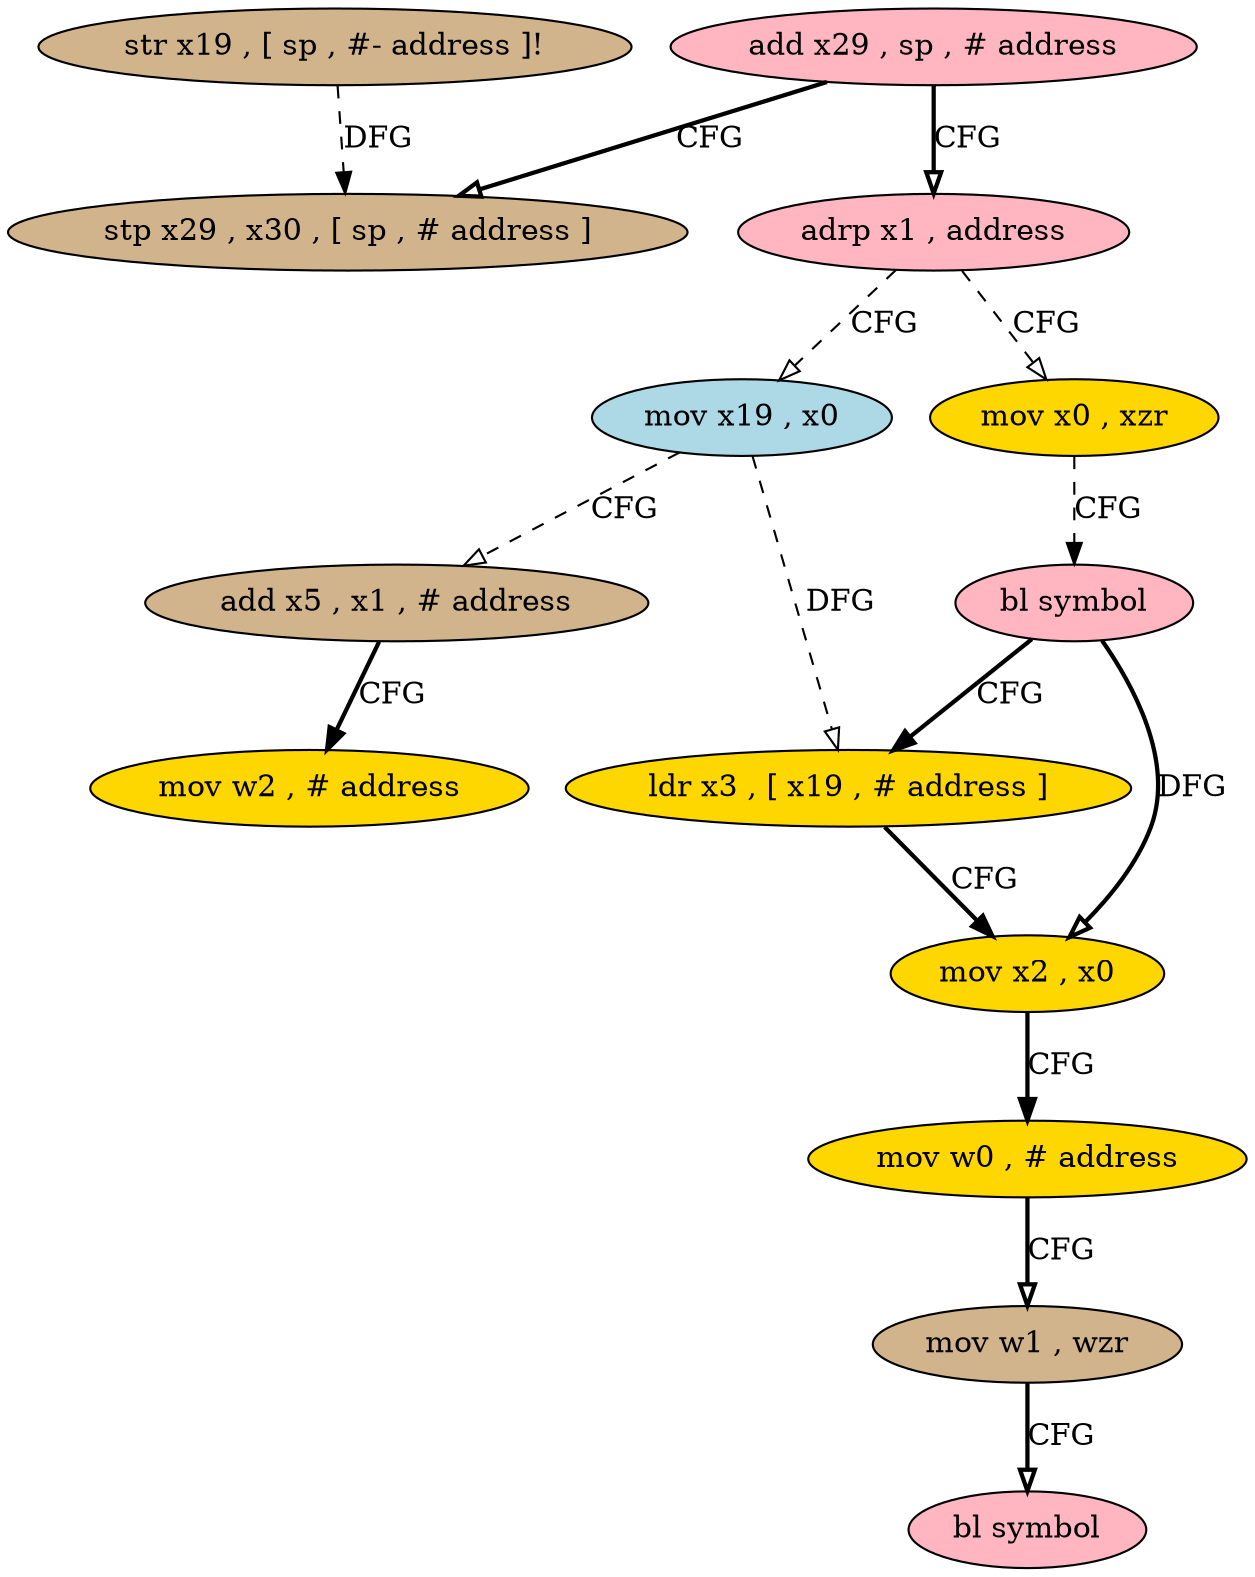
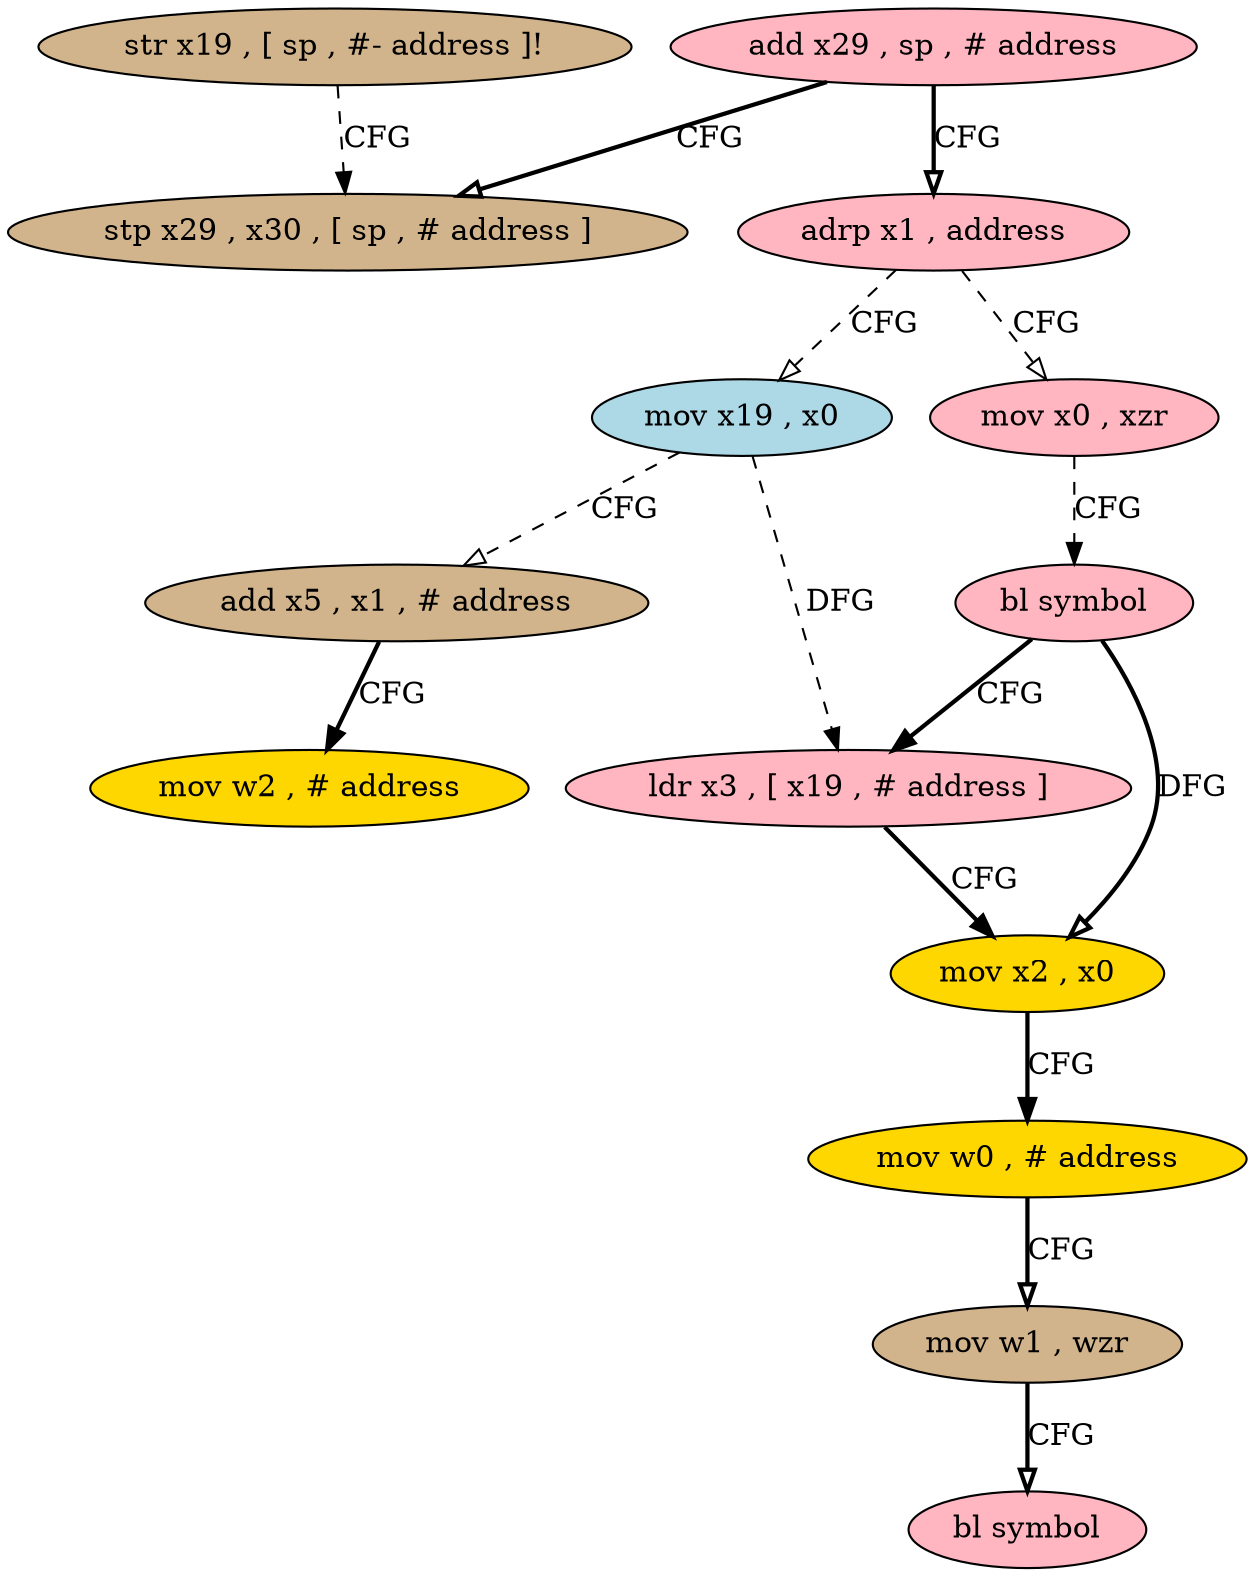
(379, 140) -> (378, 140)
(1074, 418) -> (1074, 418)
(792, 593) -> (792, 593)
(848, 788) -> (848, 788)
